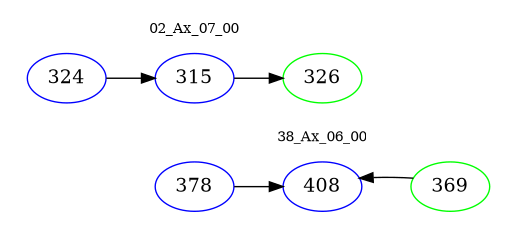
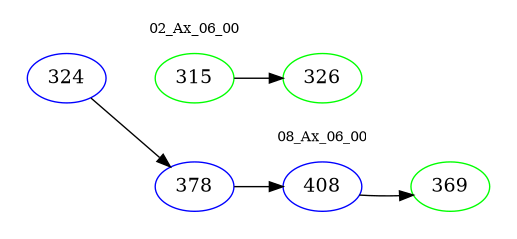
(195, 30) -> (195, 30)
(124, 78) -> (125, 128)
(195, 78) -> (195, 78)
(322, 138) -> (322, 138)
(393, 177) -> (379, 196)
